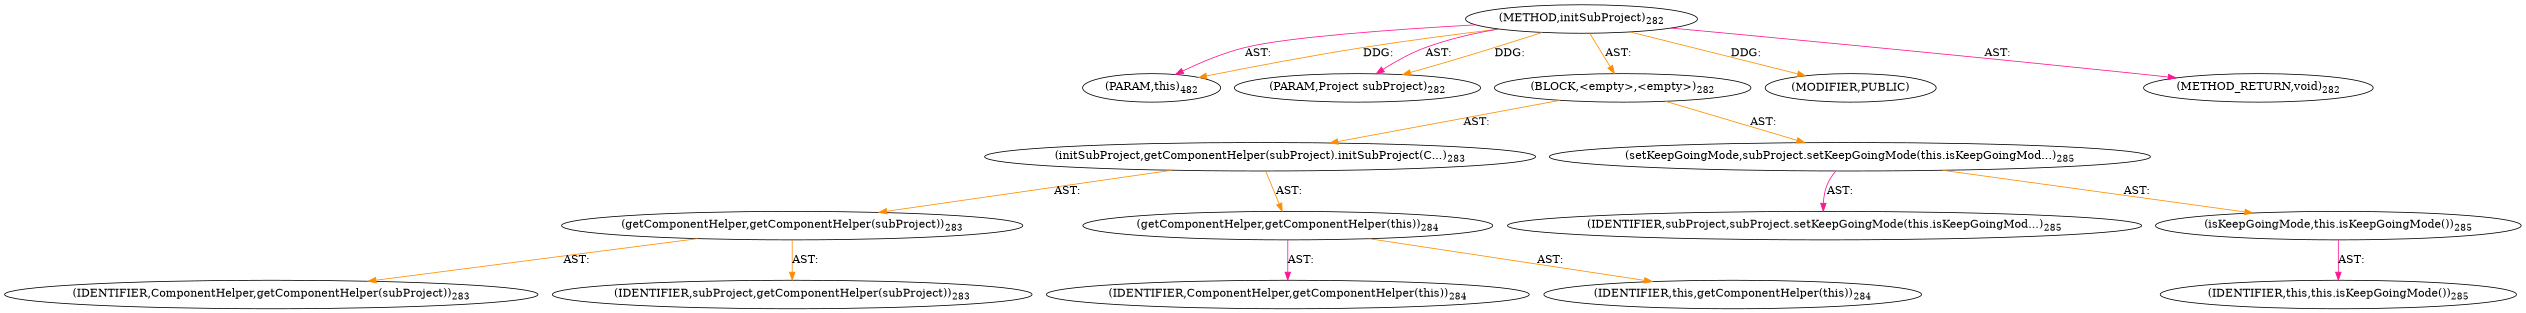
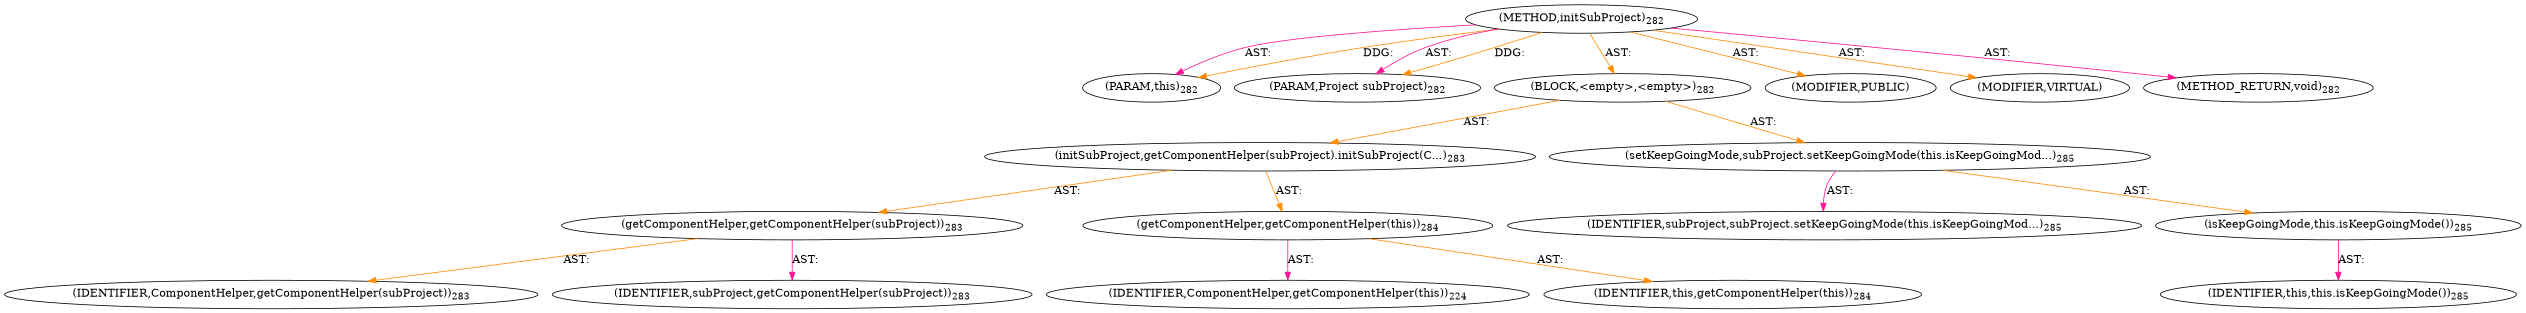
(1748, 53) -> (1748, 53)
(1189, 87) -> (1189, 87)
none -> (2040, 88)
(792, 256) -> (792, 256)
(1458, 293) -> (1458, 293)
